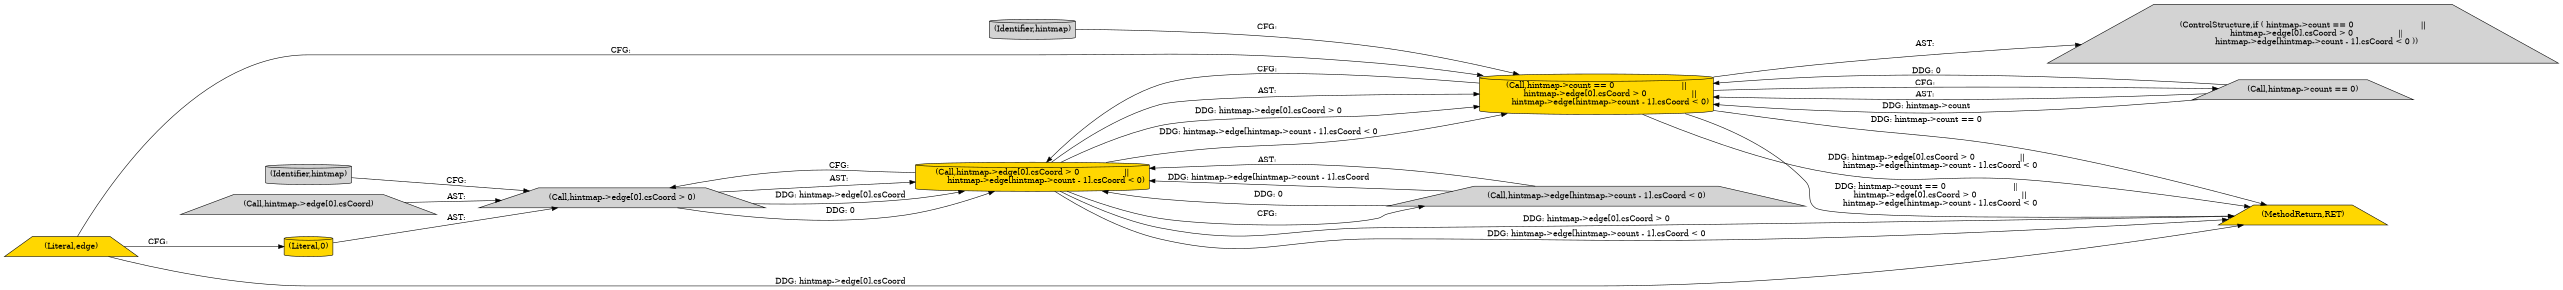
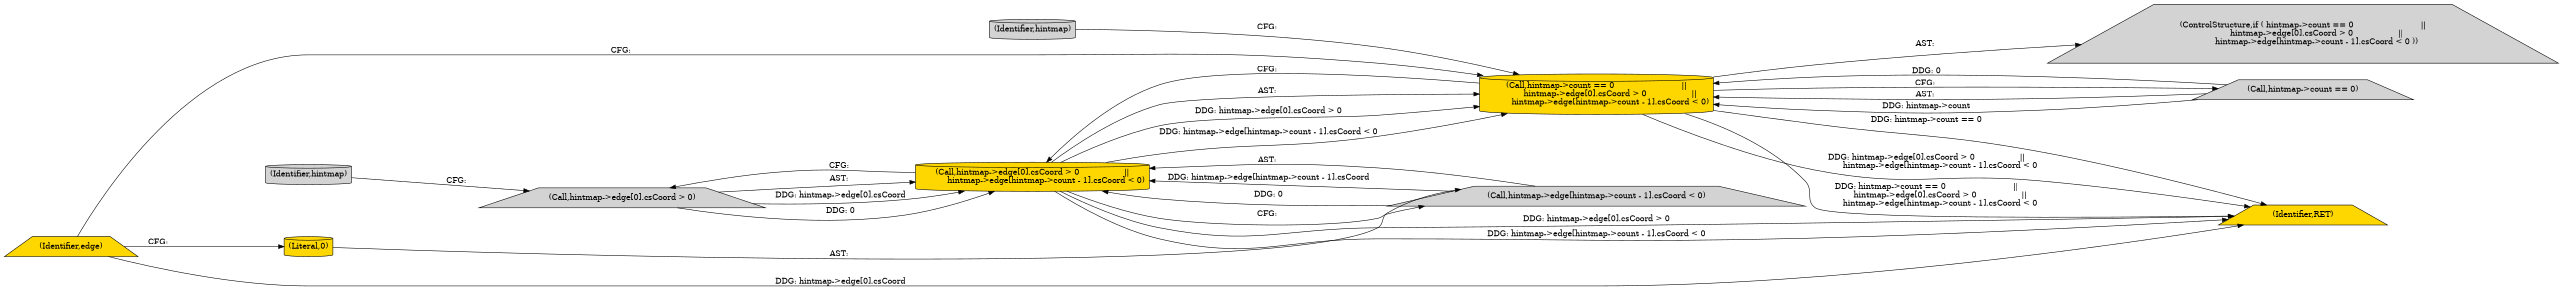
(309, 204) -> none
(2303, 215) -> (2303, 215)
(443, 226) -> (902, 259)
(71, 247) -> (71, 247)
